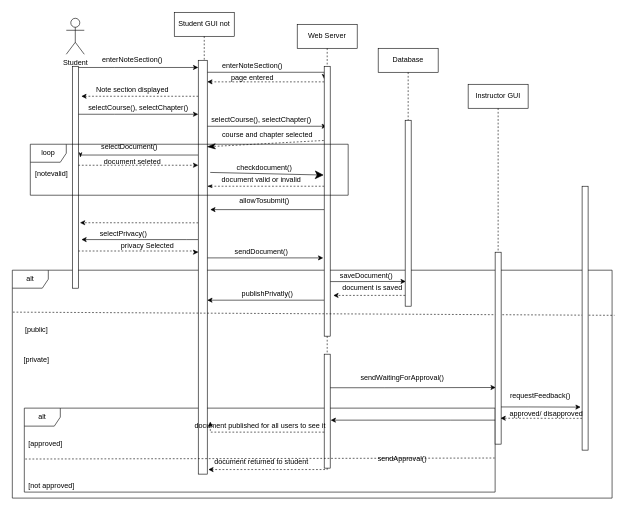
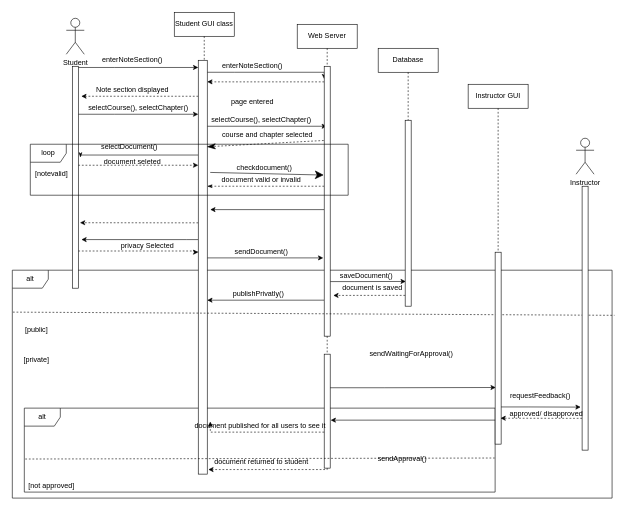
(204, 24) -> (204, 24)
(252, 78) -> (252, 102)
none -> (585, 156)
(264, 201) -> none
(123, 234) -> none
(267, 294) -> (258, 294)
(402, 378) -> (411, 354)
(45, 444) -> none
